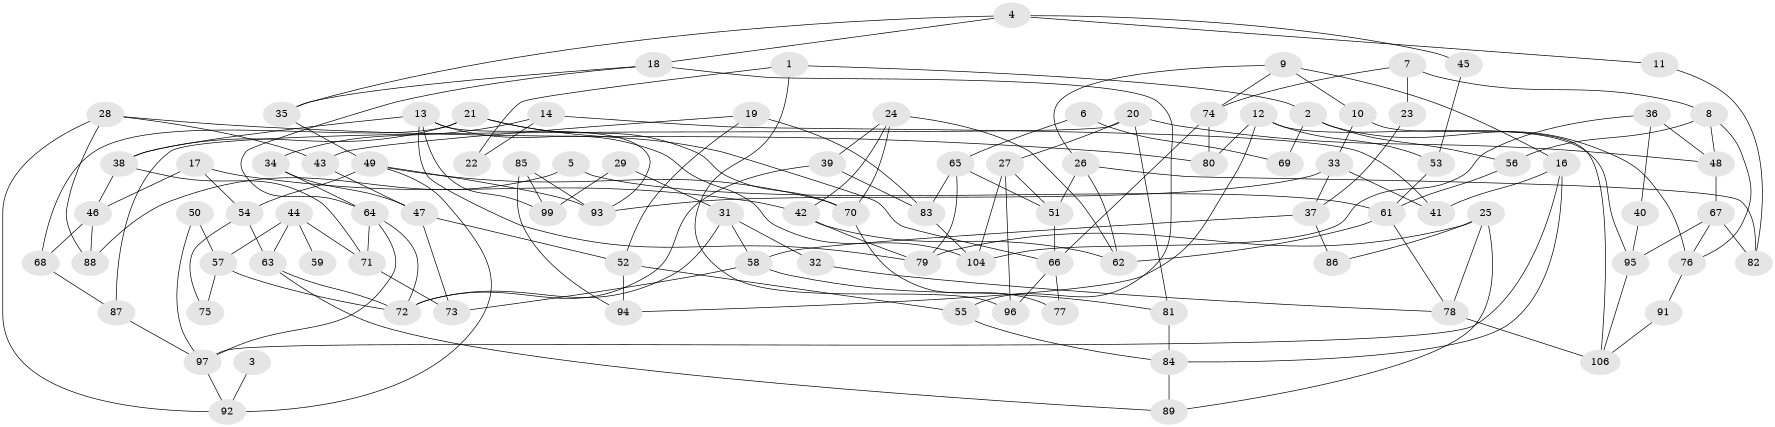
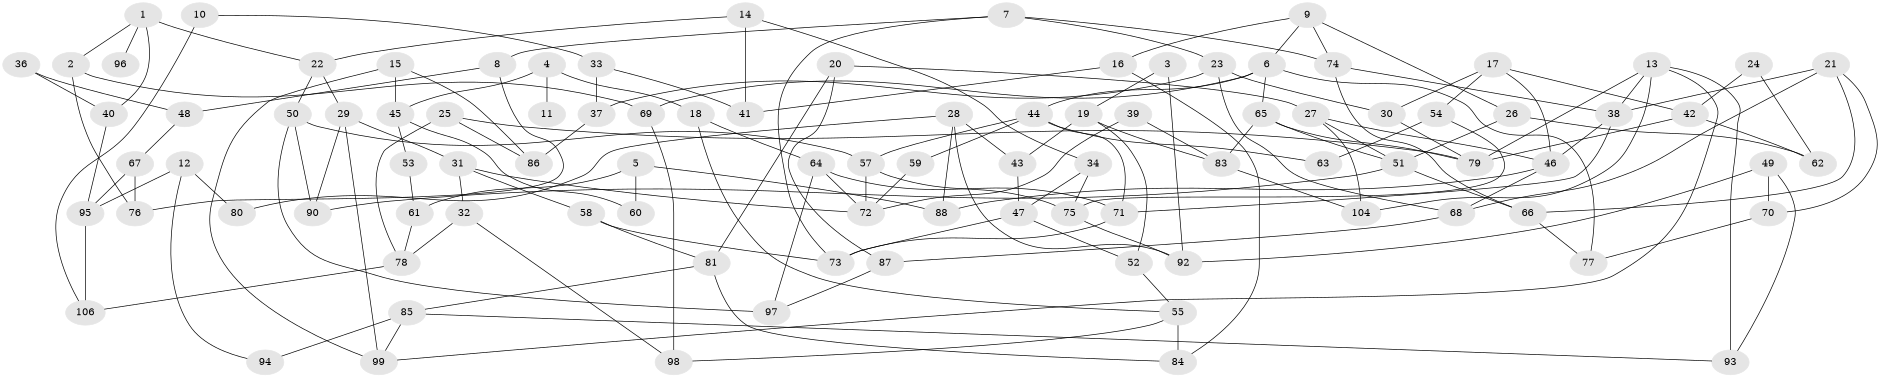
none -> (395, 65)
none -> (797, 67)
none -> (147, 71)
none -> (308, 83)
none -> (329, 87)
none -> (1126, 90)
none -> (1150, 90)
(1321, 90) -> (1287, 40)
(282, 114) -> none
none -> (1387, 114)
none -> (1479, 120)
(1324, 137) -> none
(1209, 141) -> (1473, 90)
(853, 144) -> none
(1451, 145) -> none
(880, 164) -> none
(1512, 164) -> none
none -> (1297, 176)
(307, 189) -> none
(322, 190) -> (1082, 187)
(969, 197) -> none
none -> (313, 214)
none -> (636, 214)
(1328, 228) -> none
(1030, 231) -> none
(1008, 248) -> (1415, 137)
(1250, 248) -> none
(1754, 263) -> none
(623, 283) -> none
(1036, 284) -> none
none -> (559, 288)
(335, 289) -> (889, 191)
(1664, 313) -> none
(933, 345) -> none
none -> (674, 362)
(215, 387) -> (1127, 238)
(1169, 412) -> none
